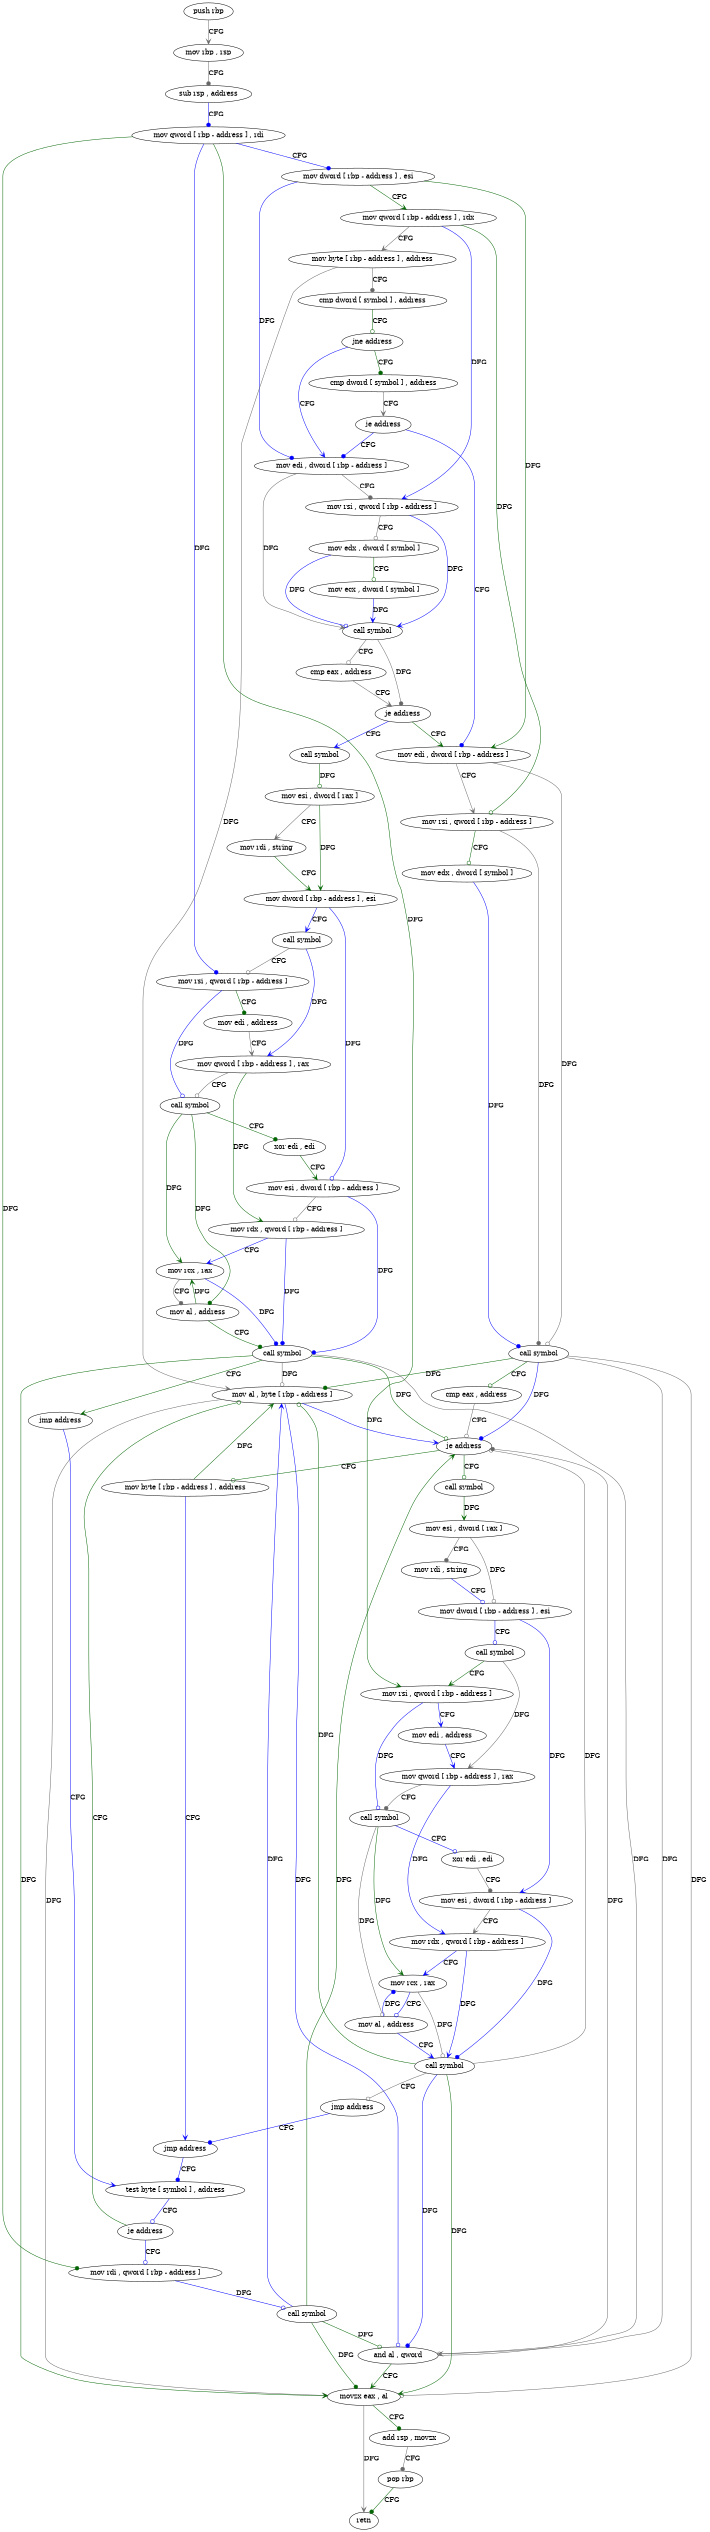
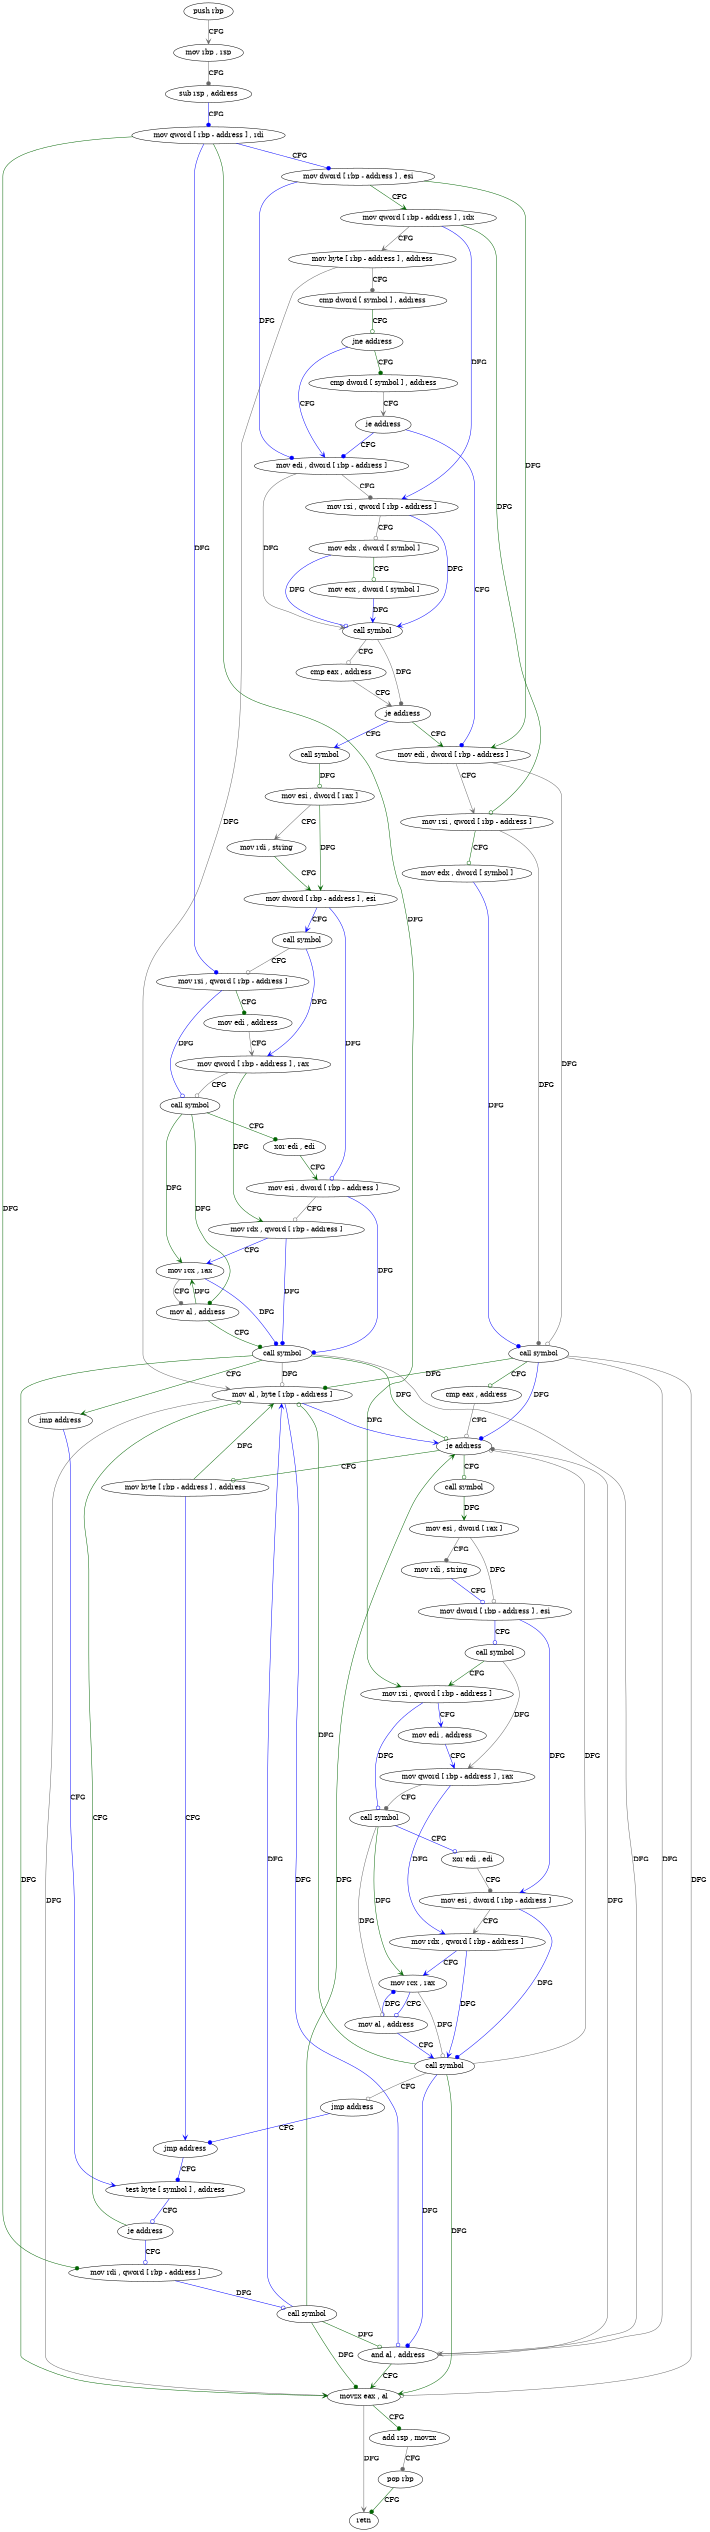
(398, 2356) -> (398, 2356)
